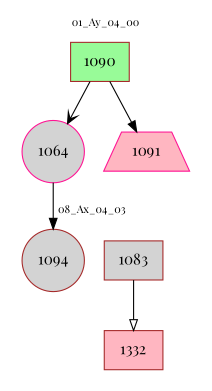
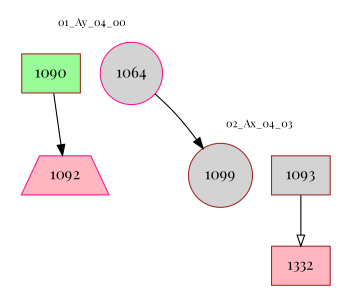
(81, 98) -> none
(147, 152) -> (65, 175)
(92, 210) -> (260, 125)
(53, 260) -> (220, 175)
(134, 260) -> (301, 175)
